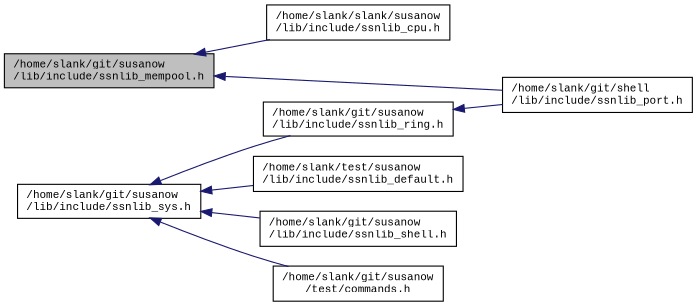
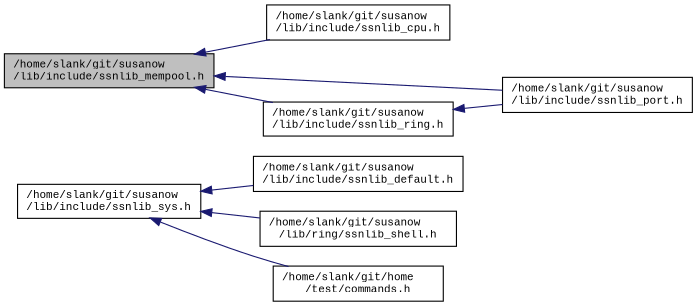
(358, 22) -> (358, 22)
(597, 95) -> (597, 95)
(225, 156) -> (239, 96)
(358, 174) -> (358, 174)
(358, 229) -> (358, 229)
(358, 284) -> (358, 284)
